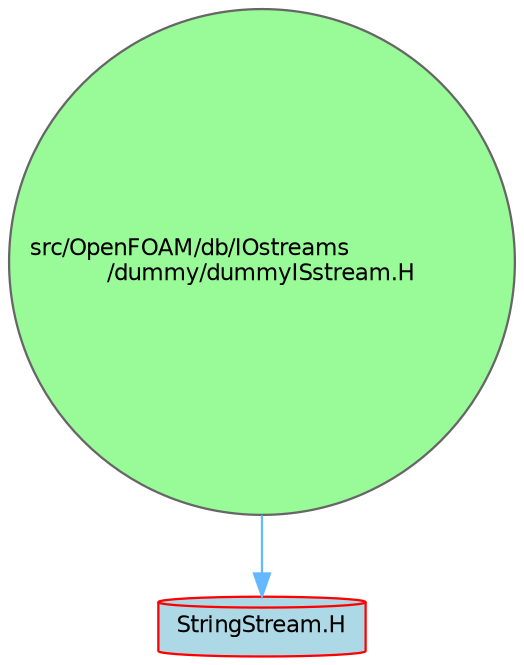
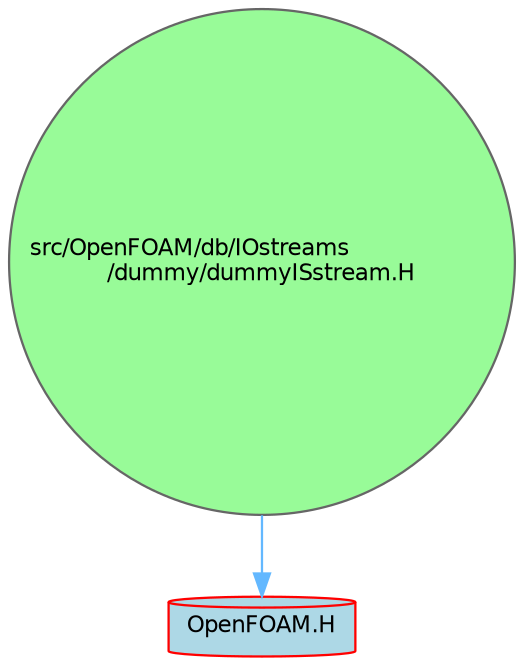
(262, 627) -> (262, 627)
